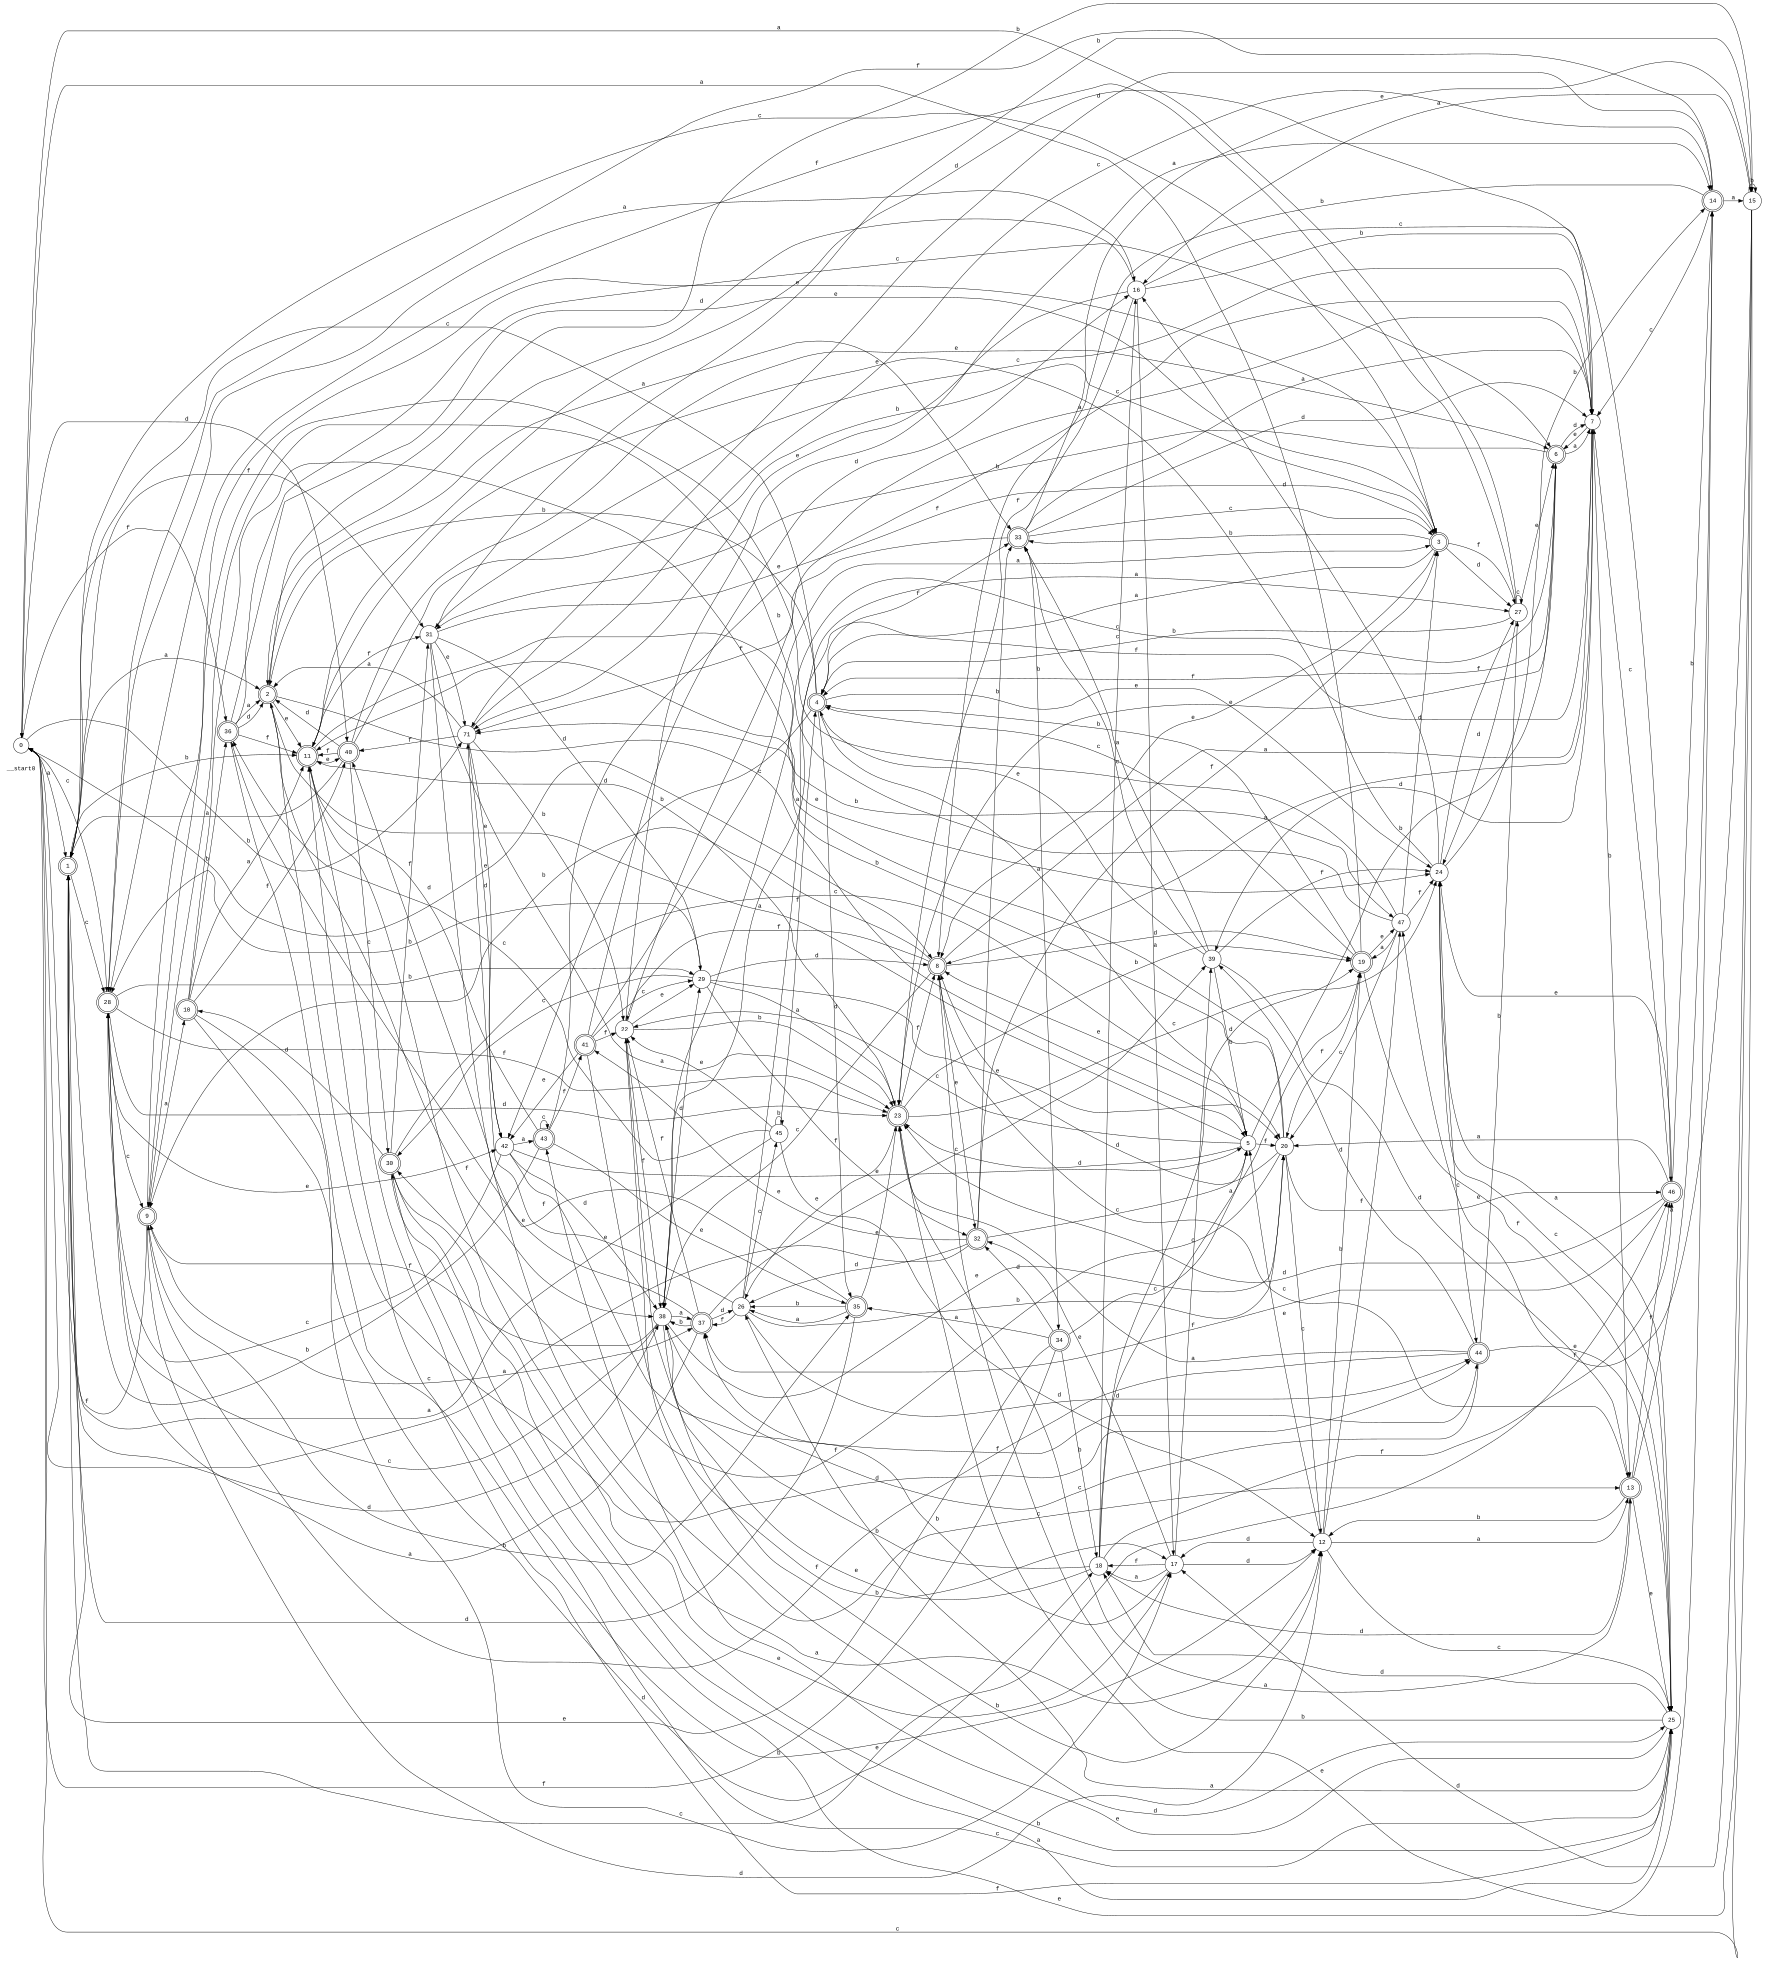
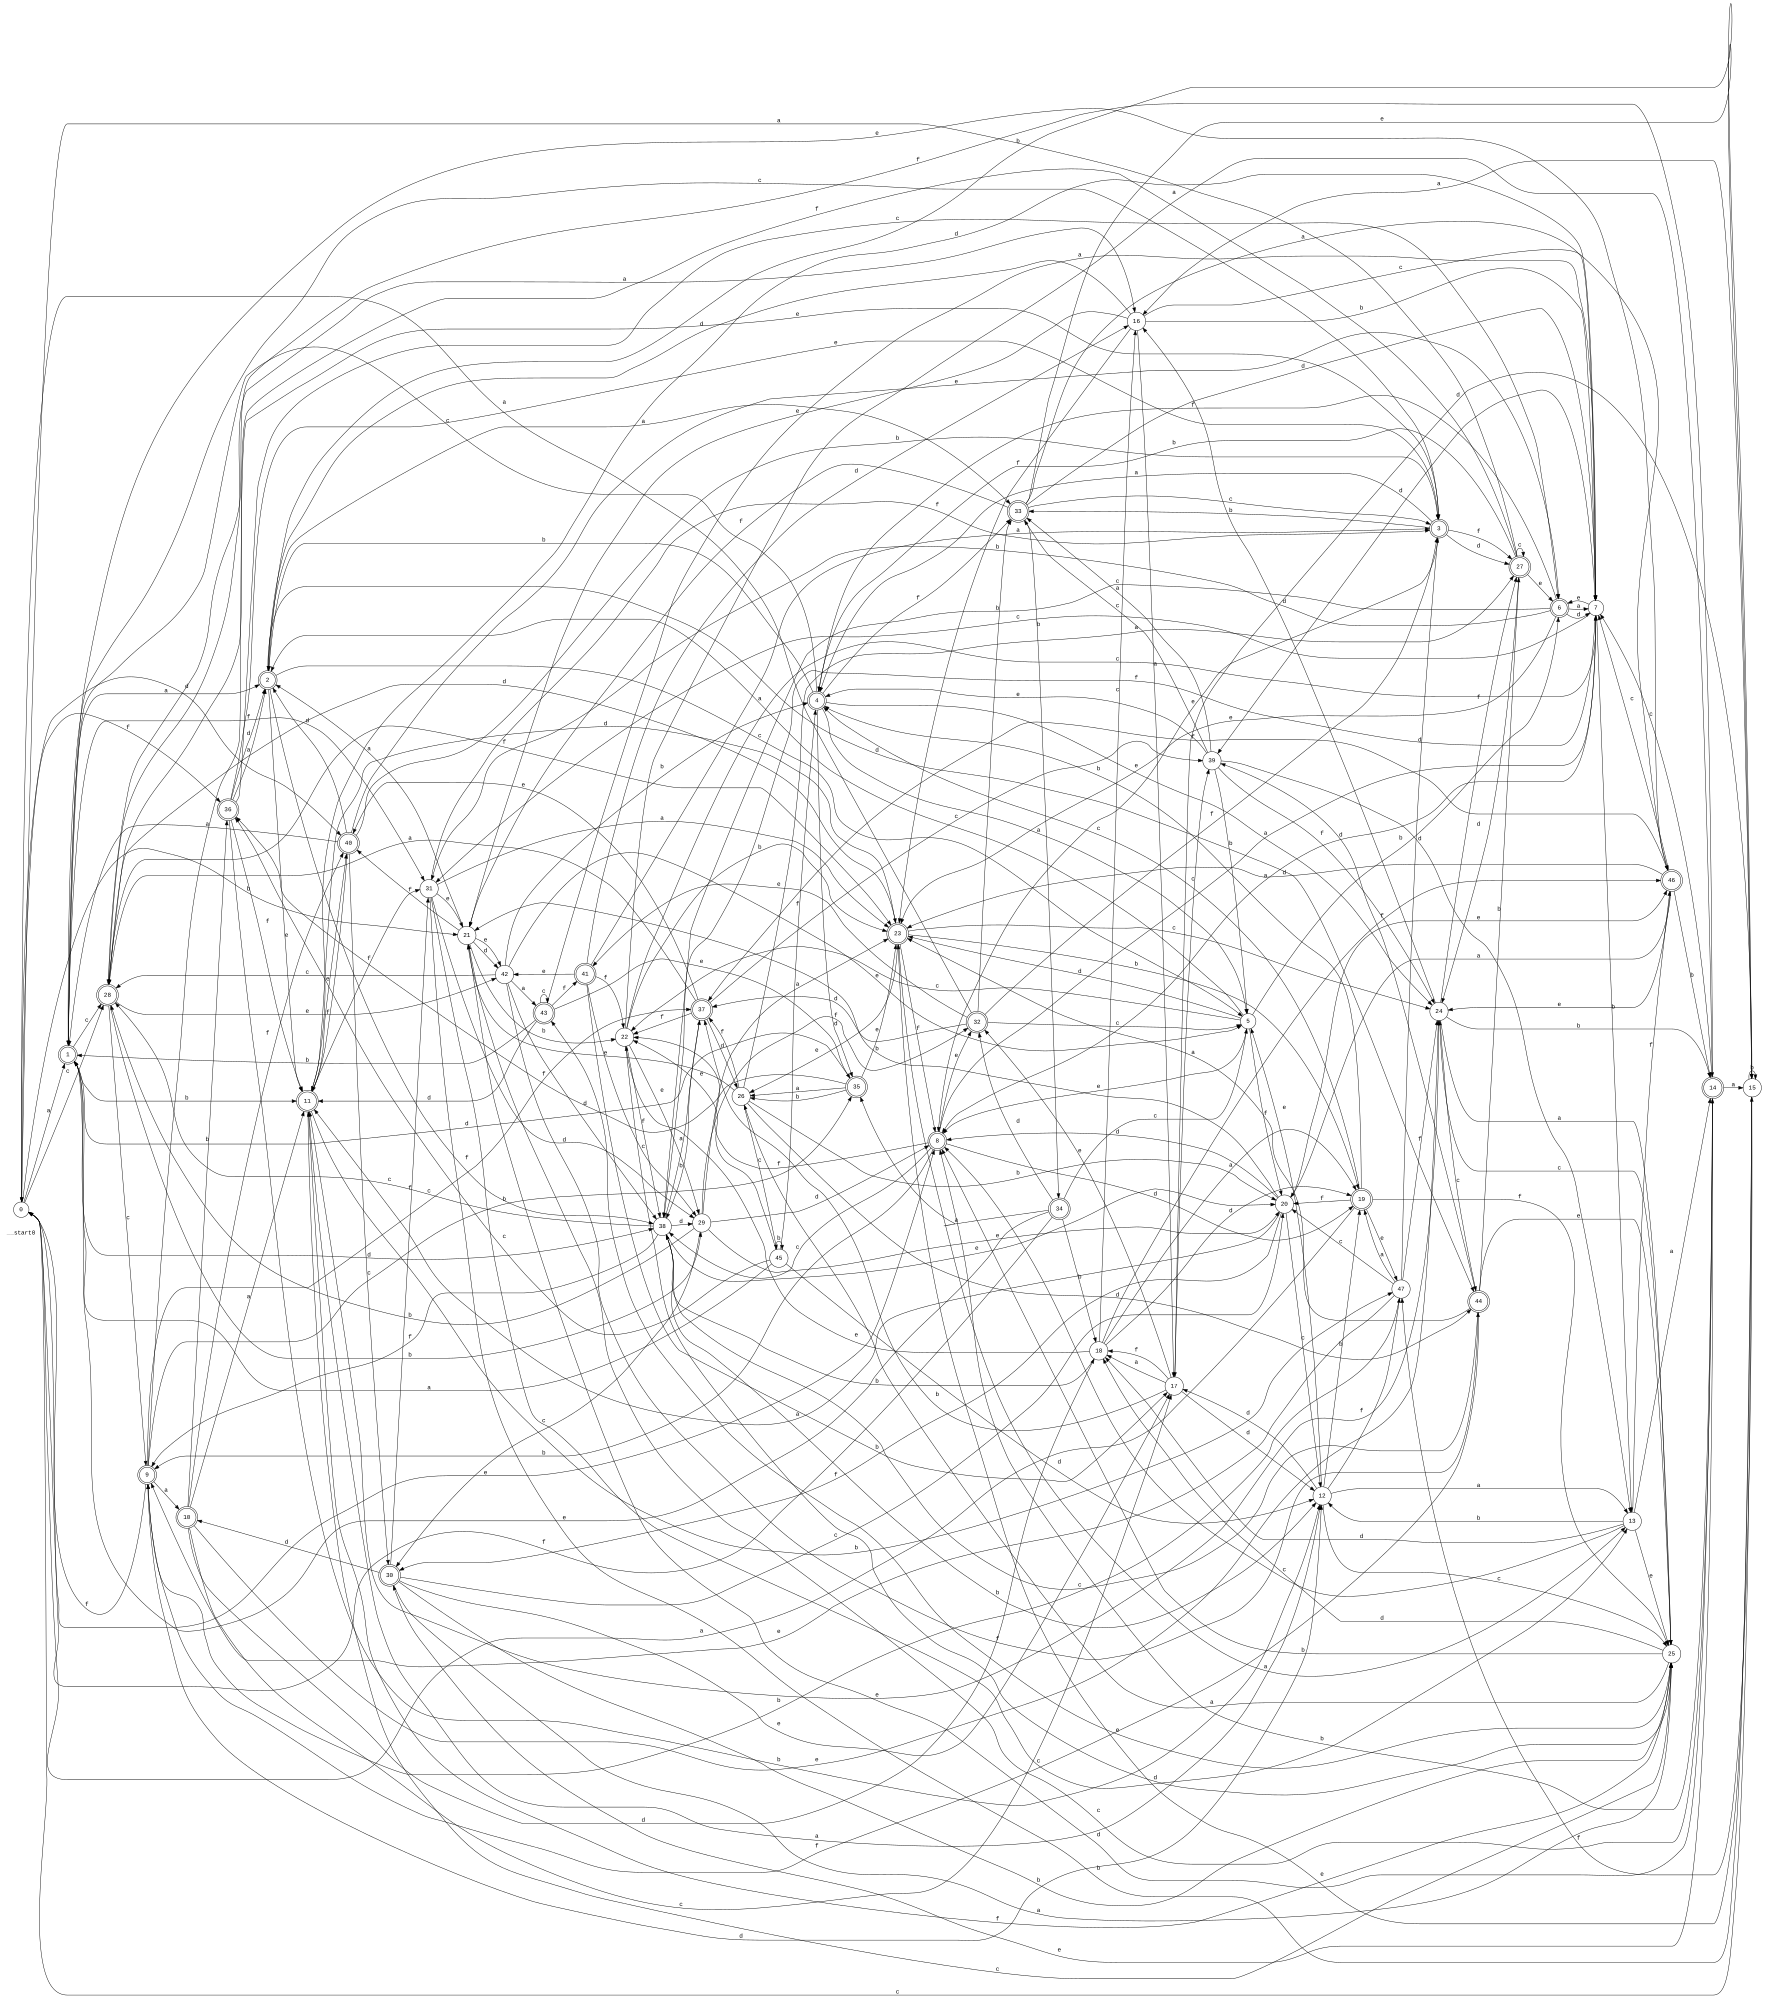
(1518, 612) -> (1520, 567)
(467, 735) -> (467, 935)
(610, 881) -> (625, 805)
(860, 1269) -> (847, 1012)
(1630, 1488) -> (1632, 1521)
